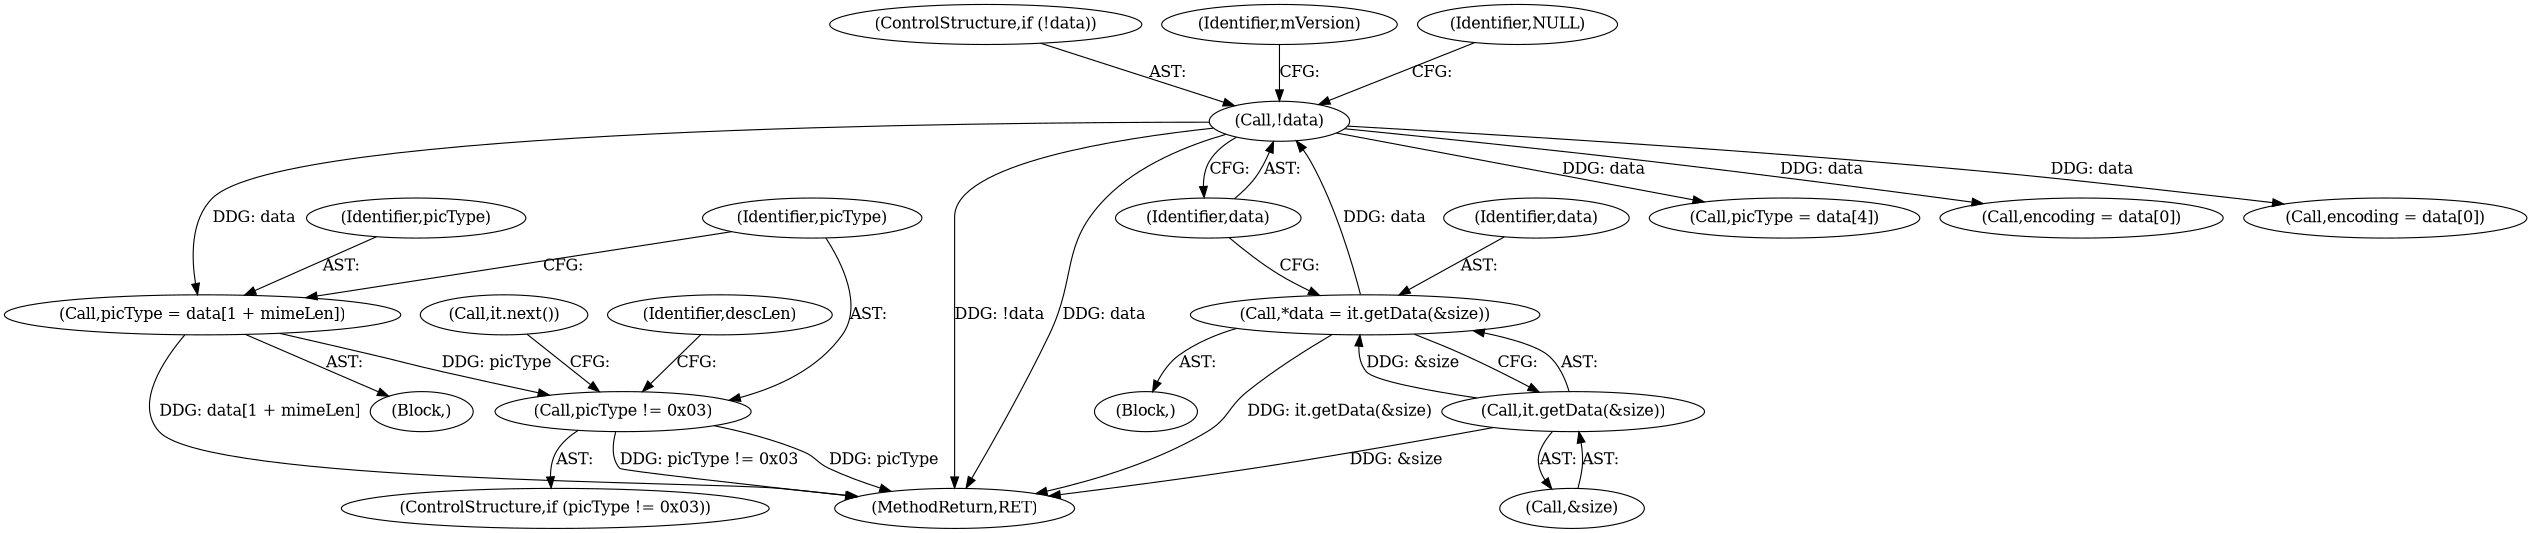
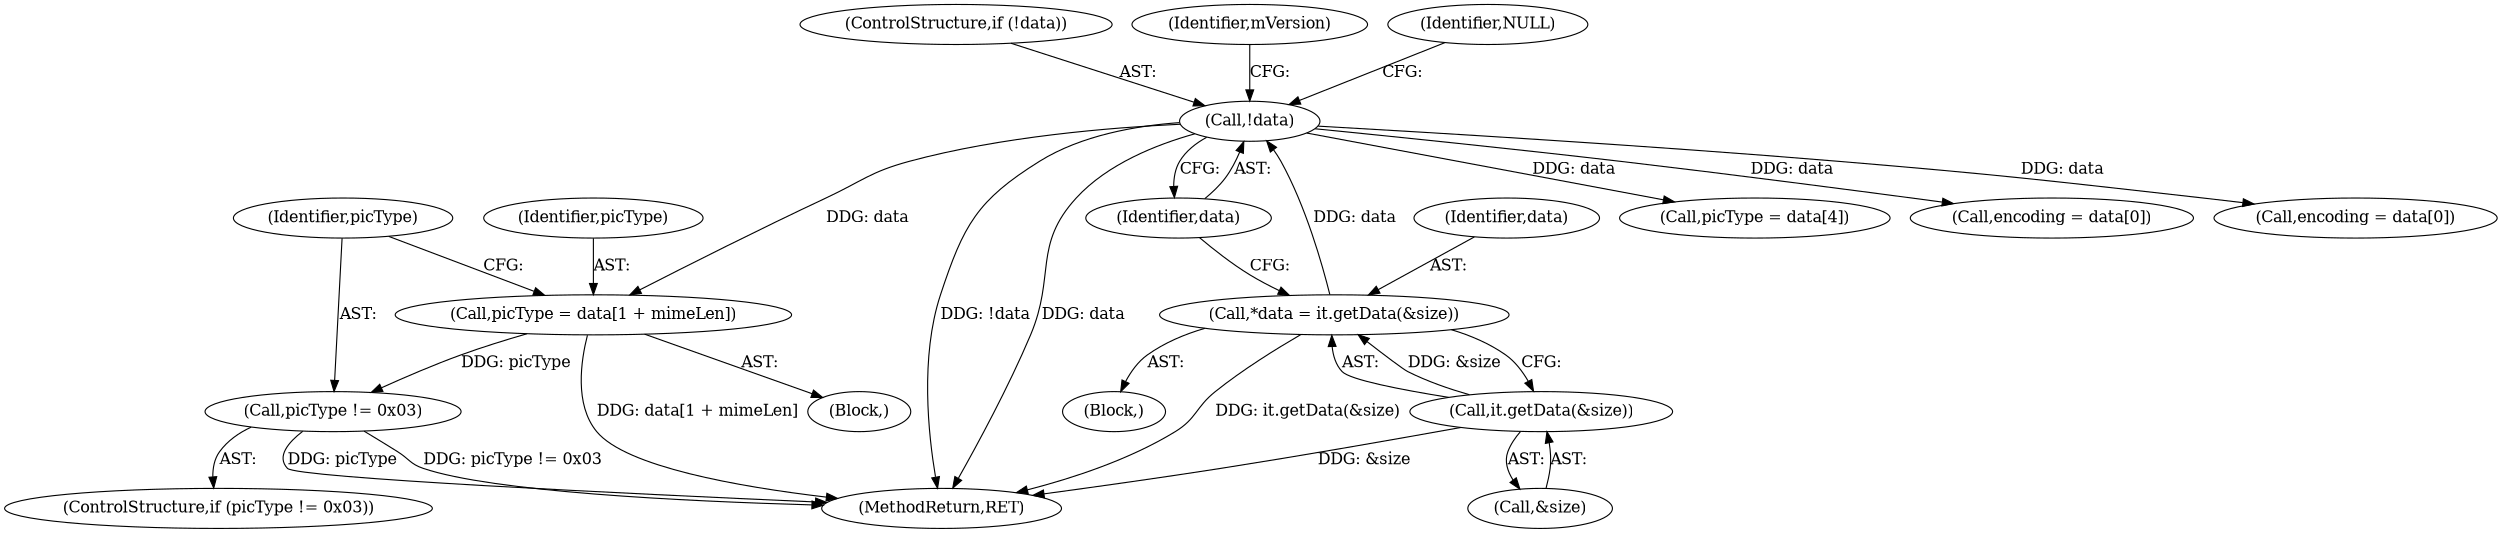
(504, 315) -> none
(720, 315) -> none
